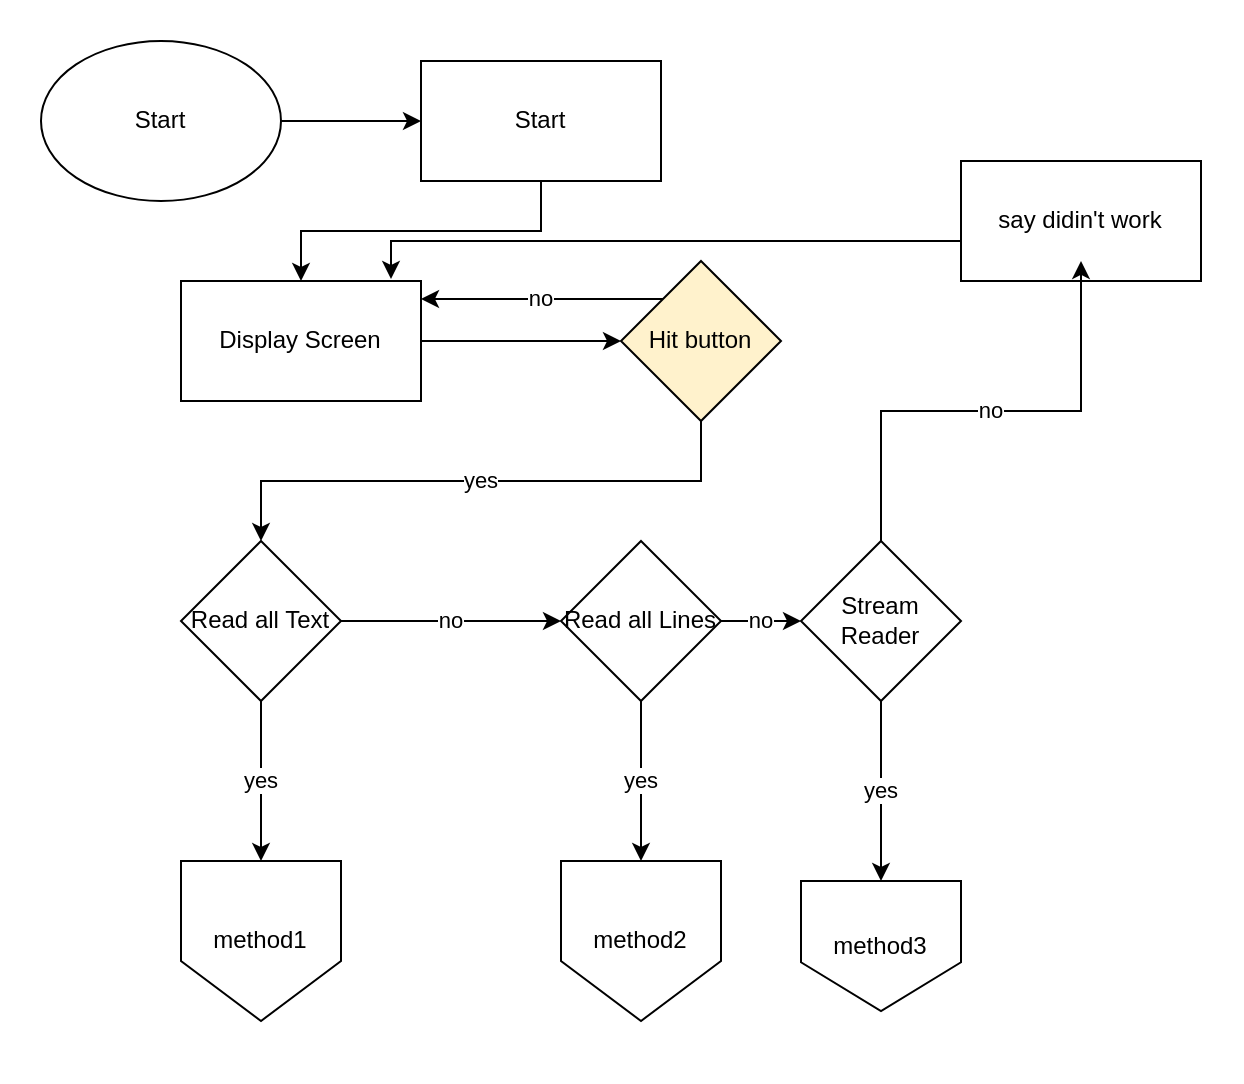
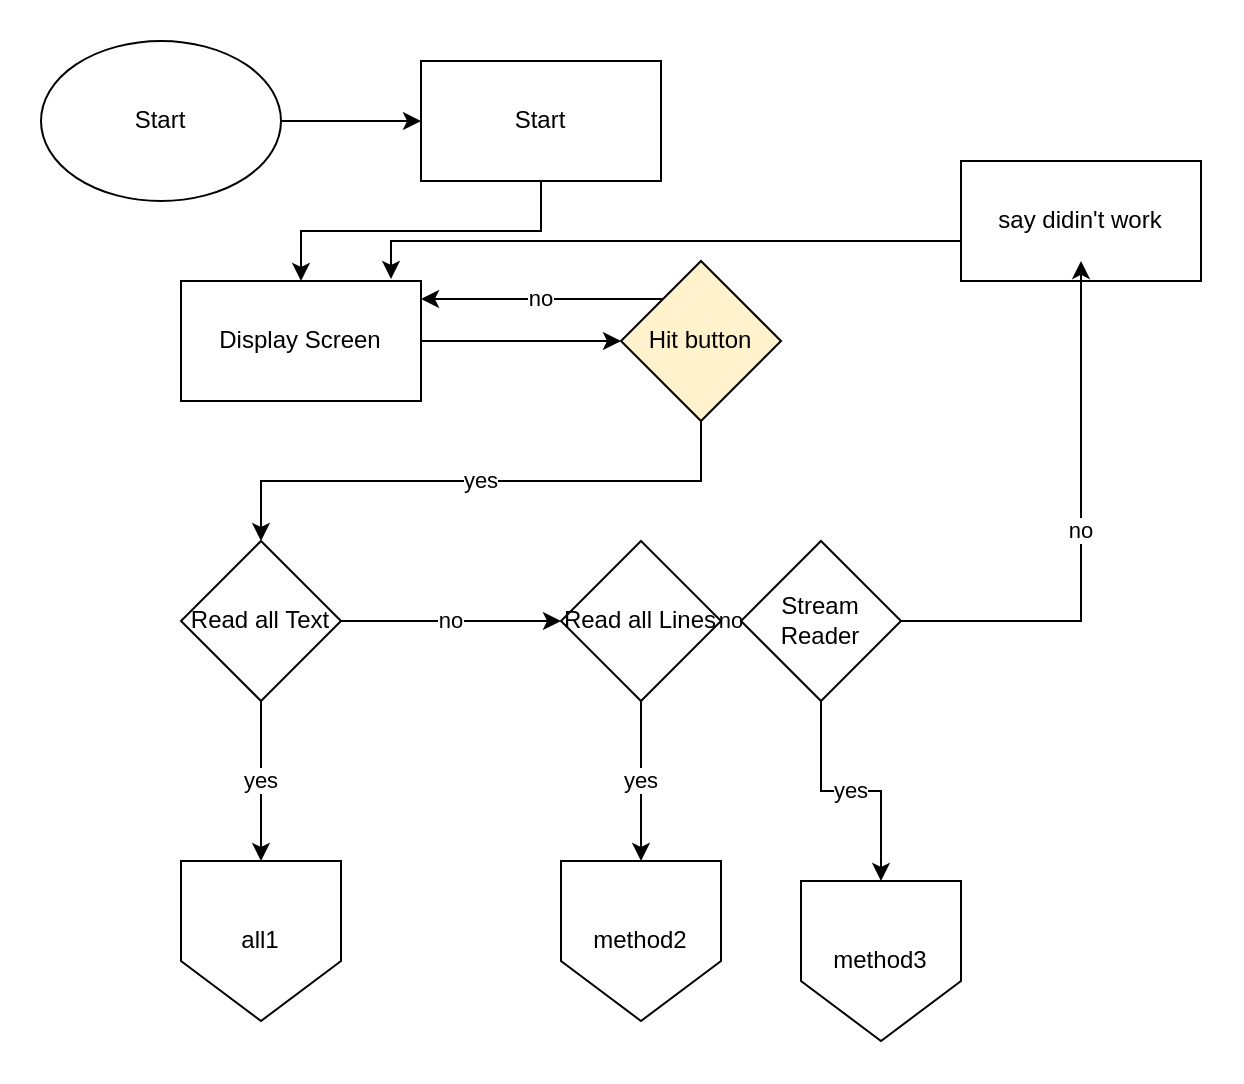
(881, 621) -> (821, 621)
(261, 941) -> (261, 941)
(881, 946) -> (881, 961)
